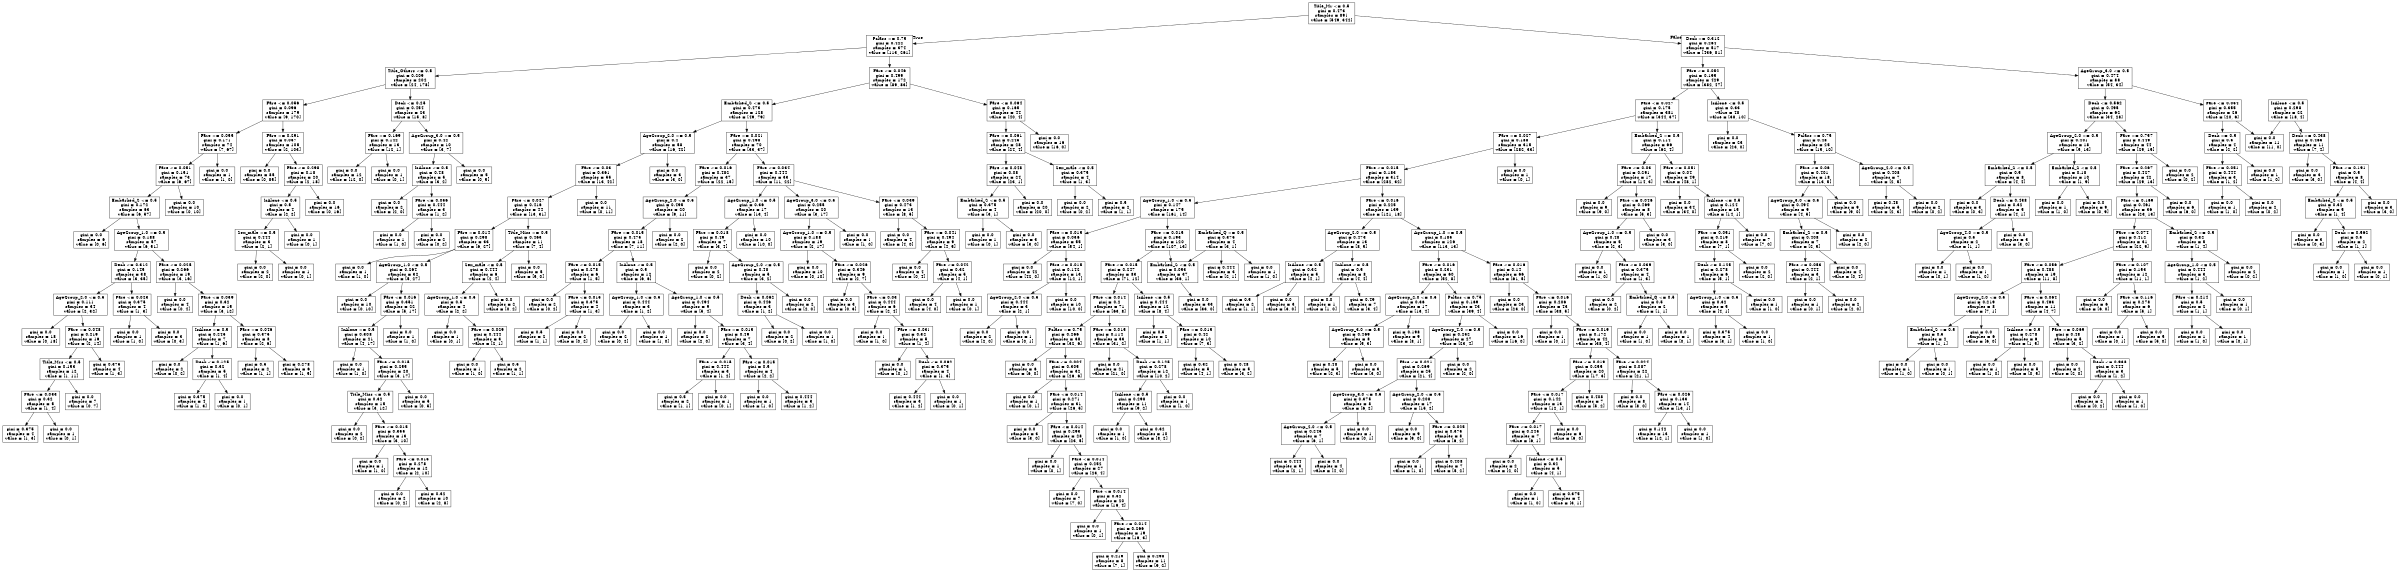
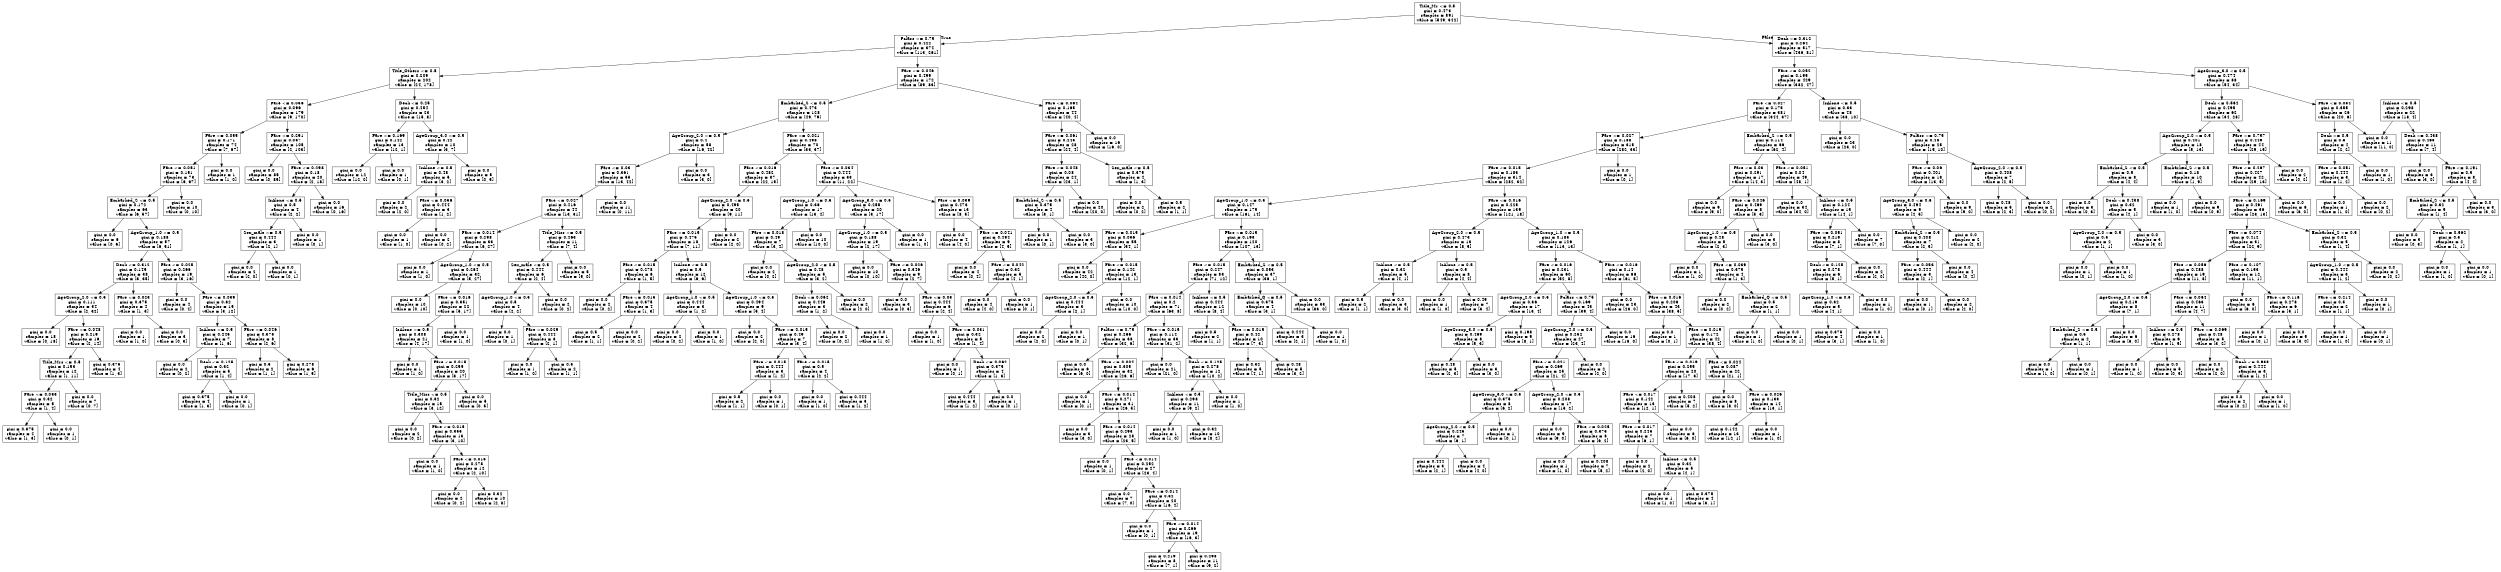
(1198, 255) -> (1260, 287)
